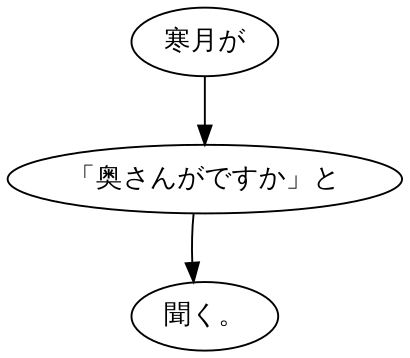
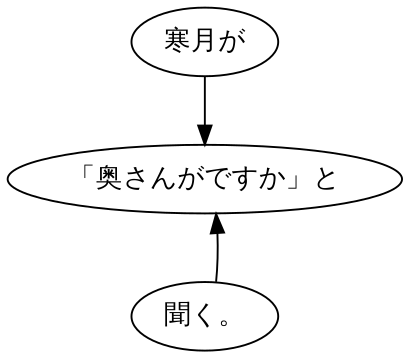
(192, 238) -> (218, 257)
